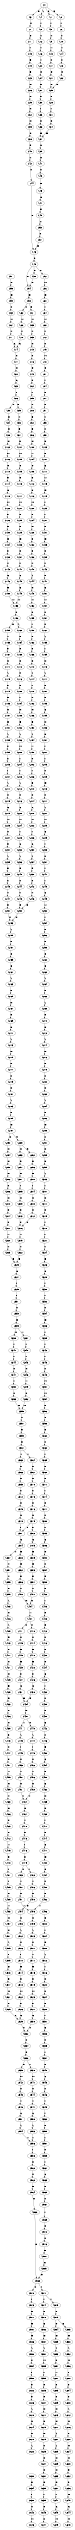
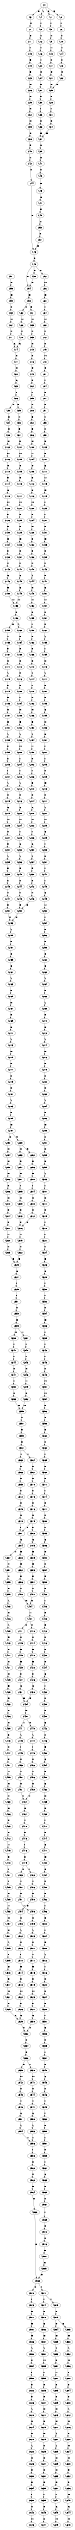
(39, 1905) -> (45, 1905)
none -> (31, 2464)
